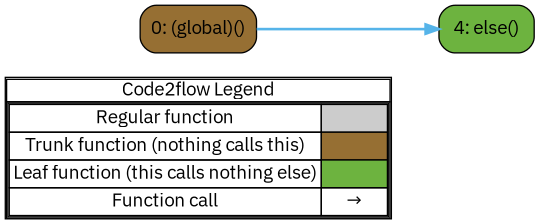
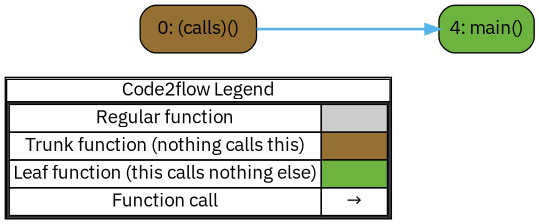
(198, 29) -> (198, 29)
(487, 29) -> (487, 29)
